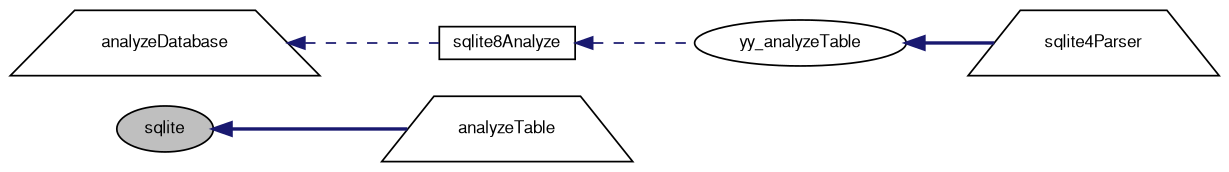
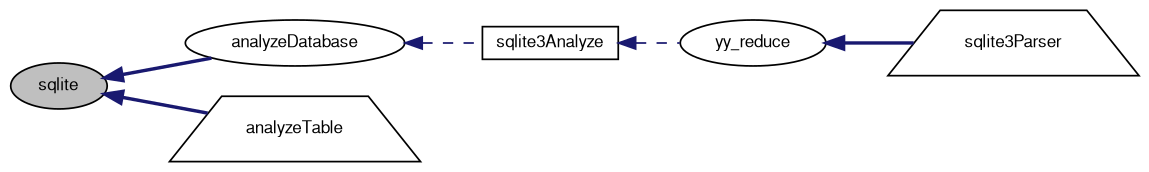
(165, 43) -> (295, 43)
(507, 43) -> (550, 43)
(800, 43) -> (753, 43)
(1094, 43) -> (1013, 43)
none -> (167, 66)
